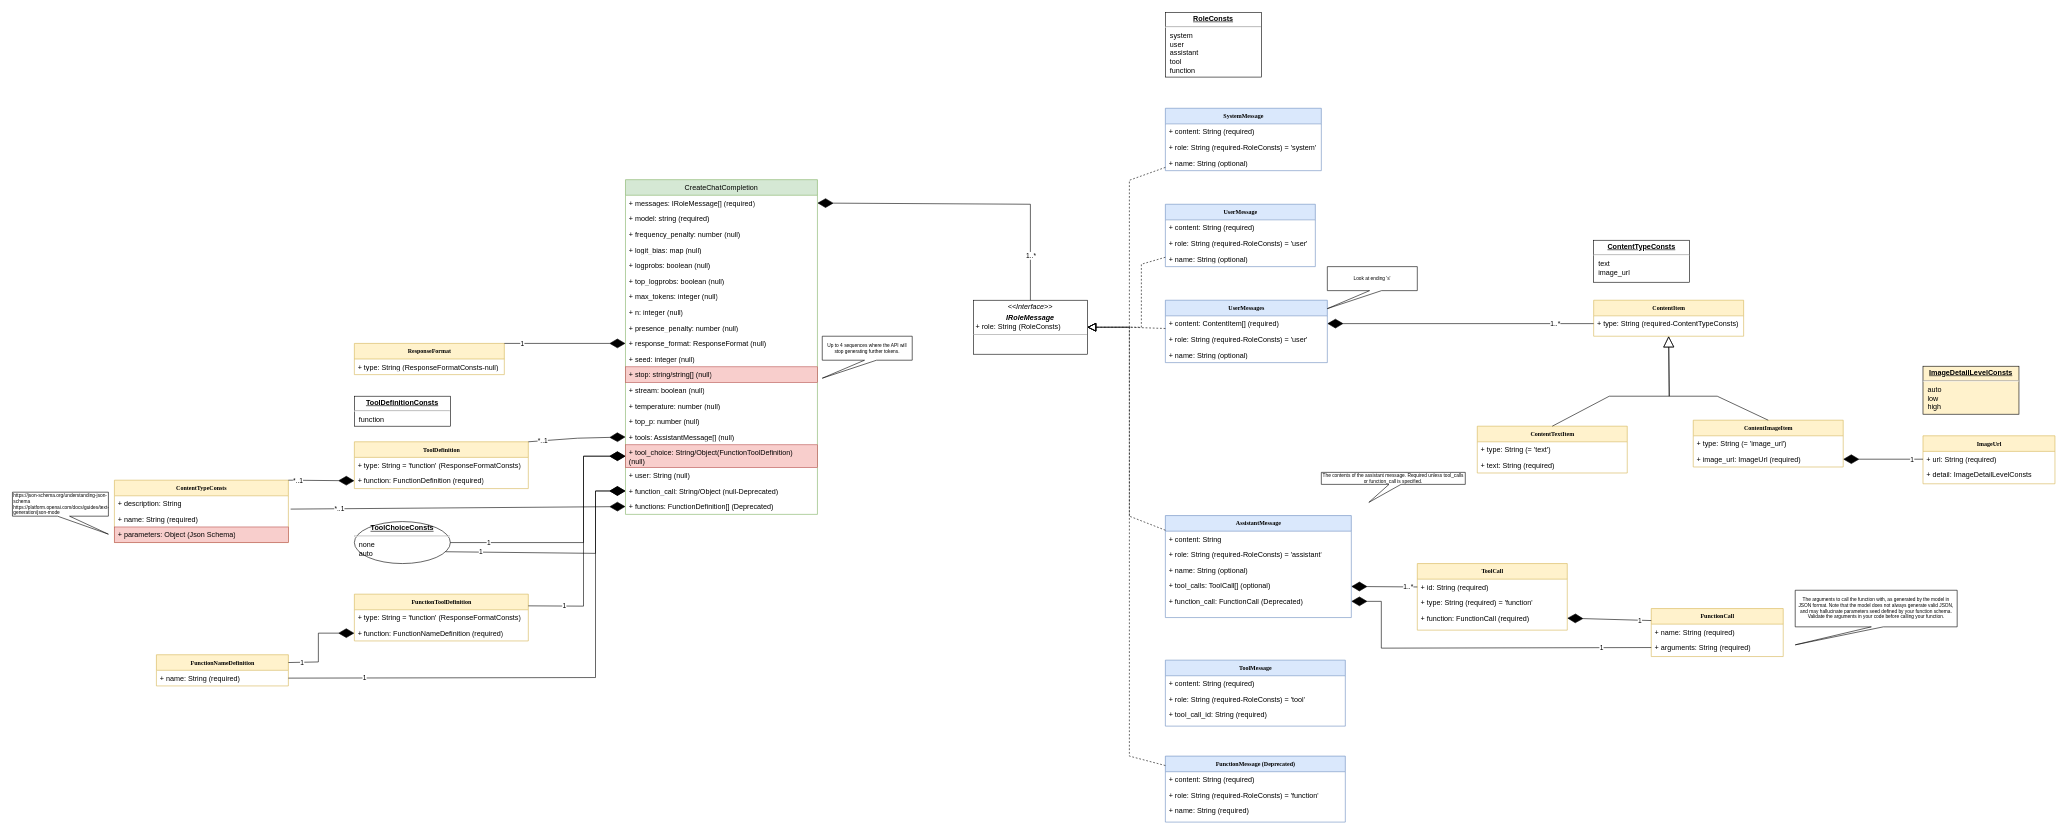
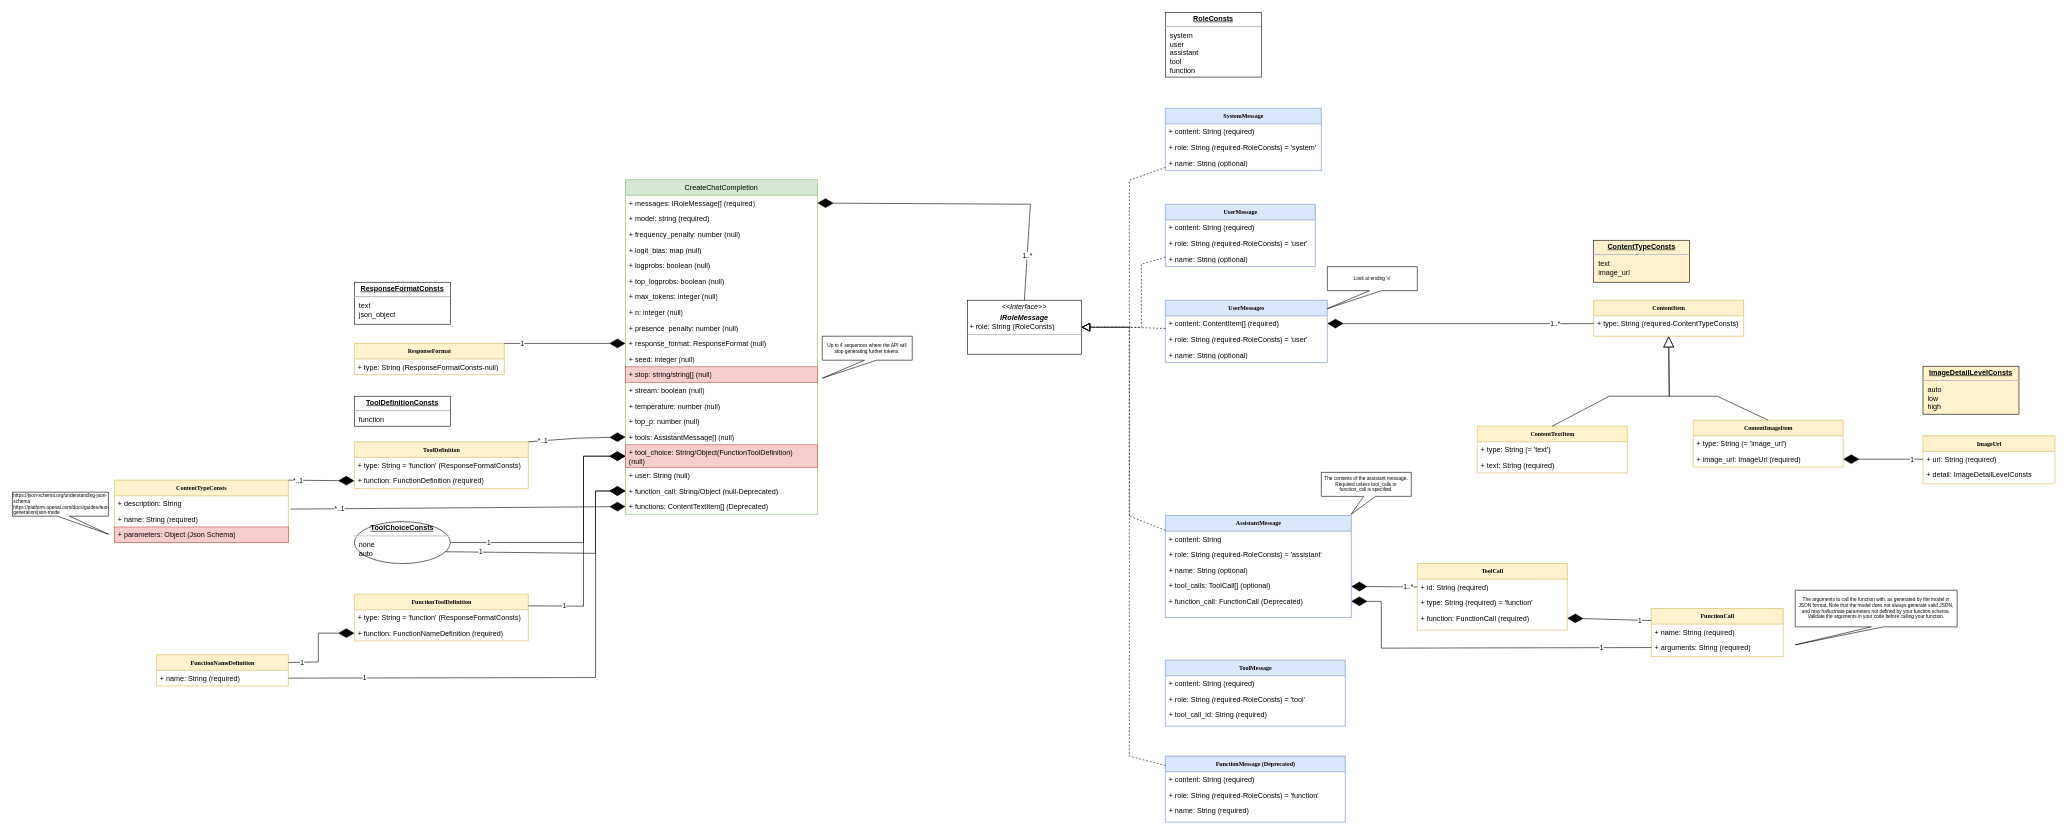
(1642, 261) -> (1642, 261)
none -> (402, 303)
(1031, 327) -> (1025, 327)
(1394, 488) -> (1367, 494)
(713, 507) -> (711, 507)
(1877, 609) -> (1877, 609)
